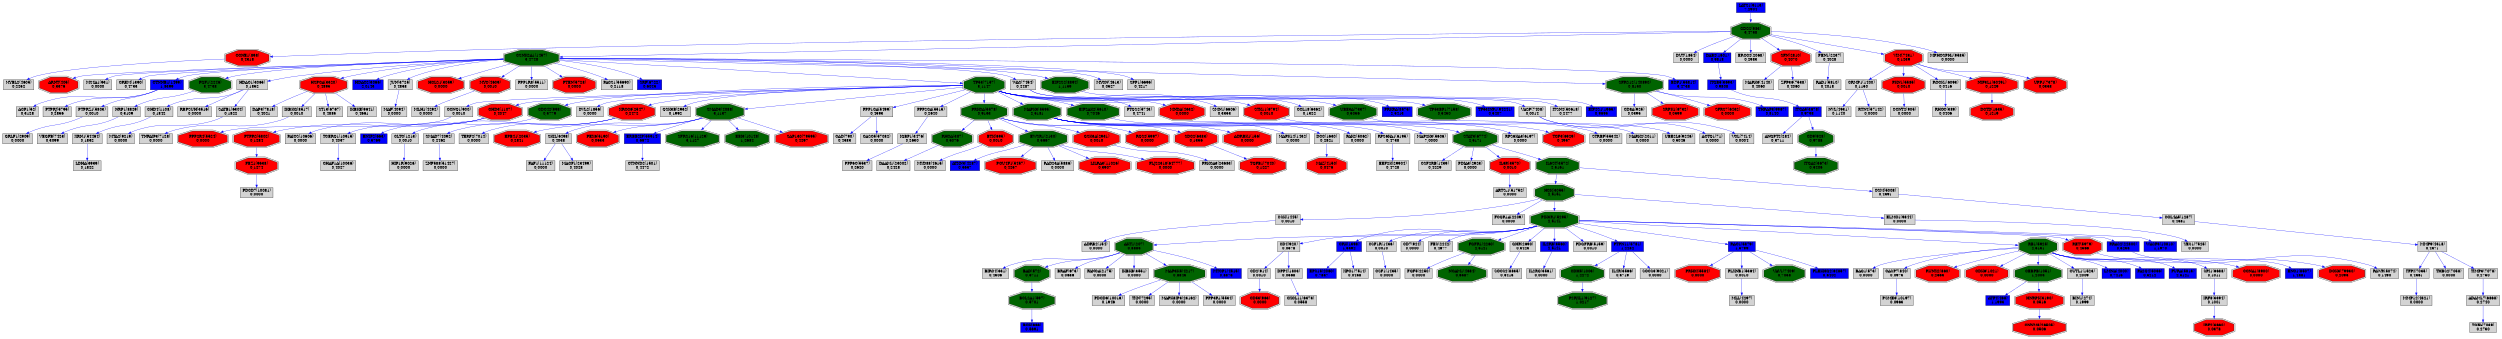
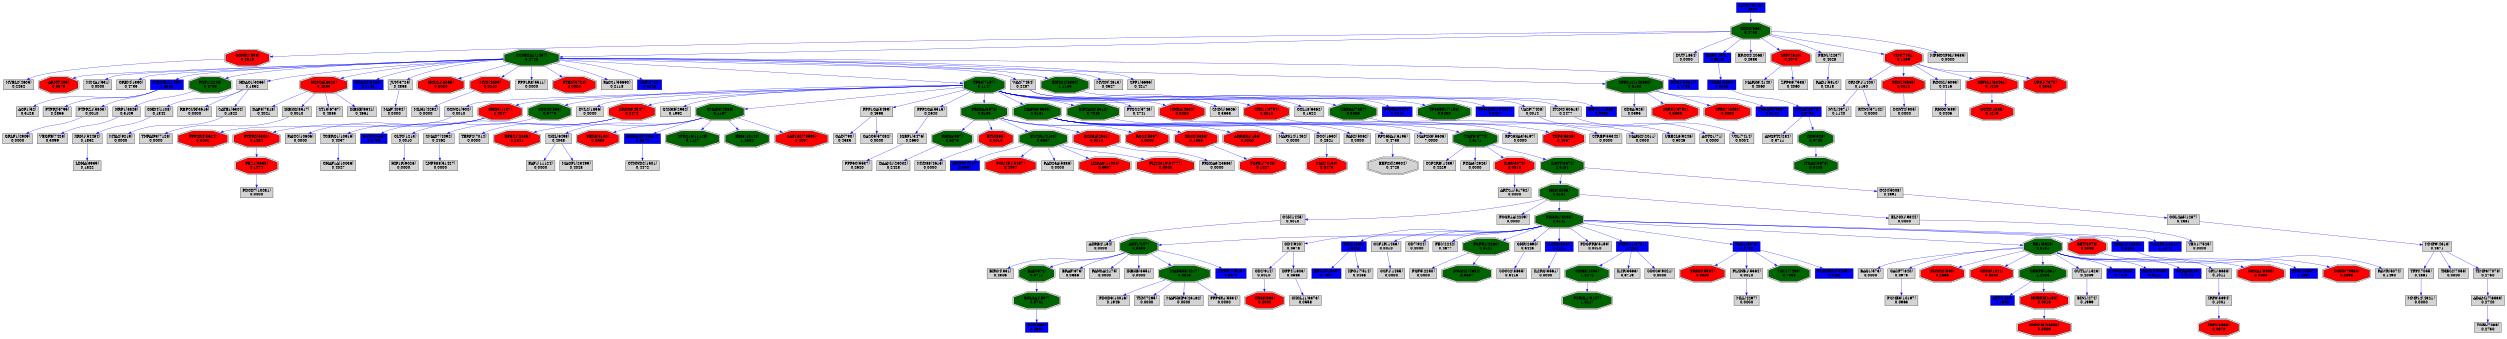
(1839, 112) -> (1839, 112)
(1670, 122) -> (1645, 125)
(1393, 166) -> (1393, 166)
